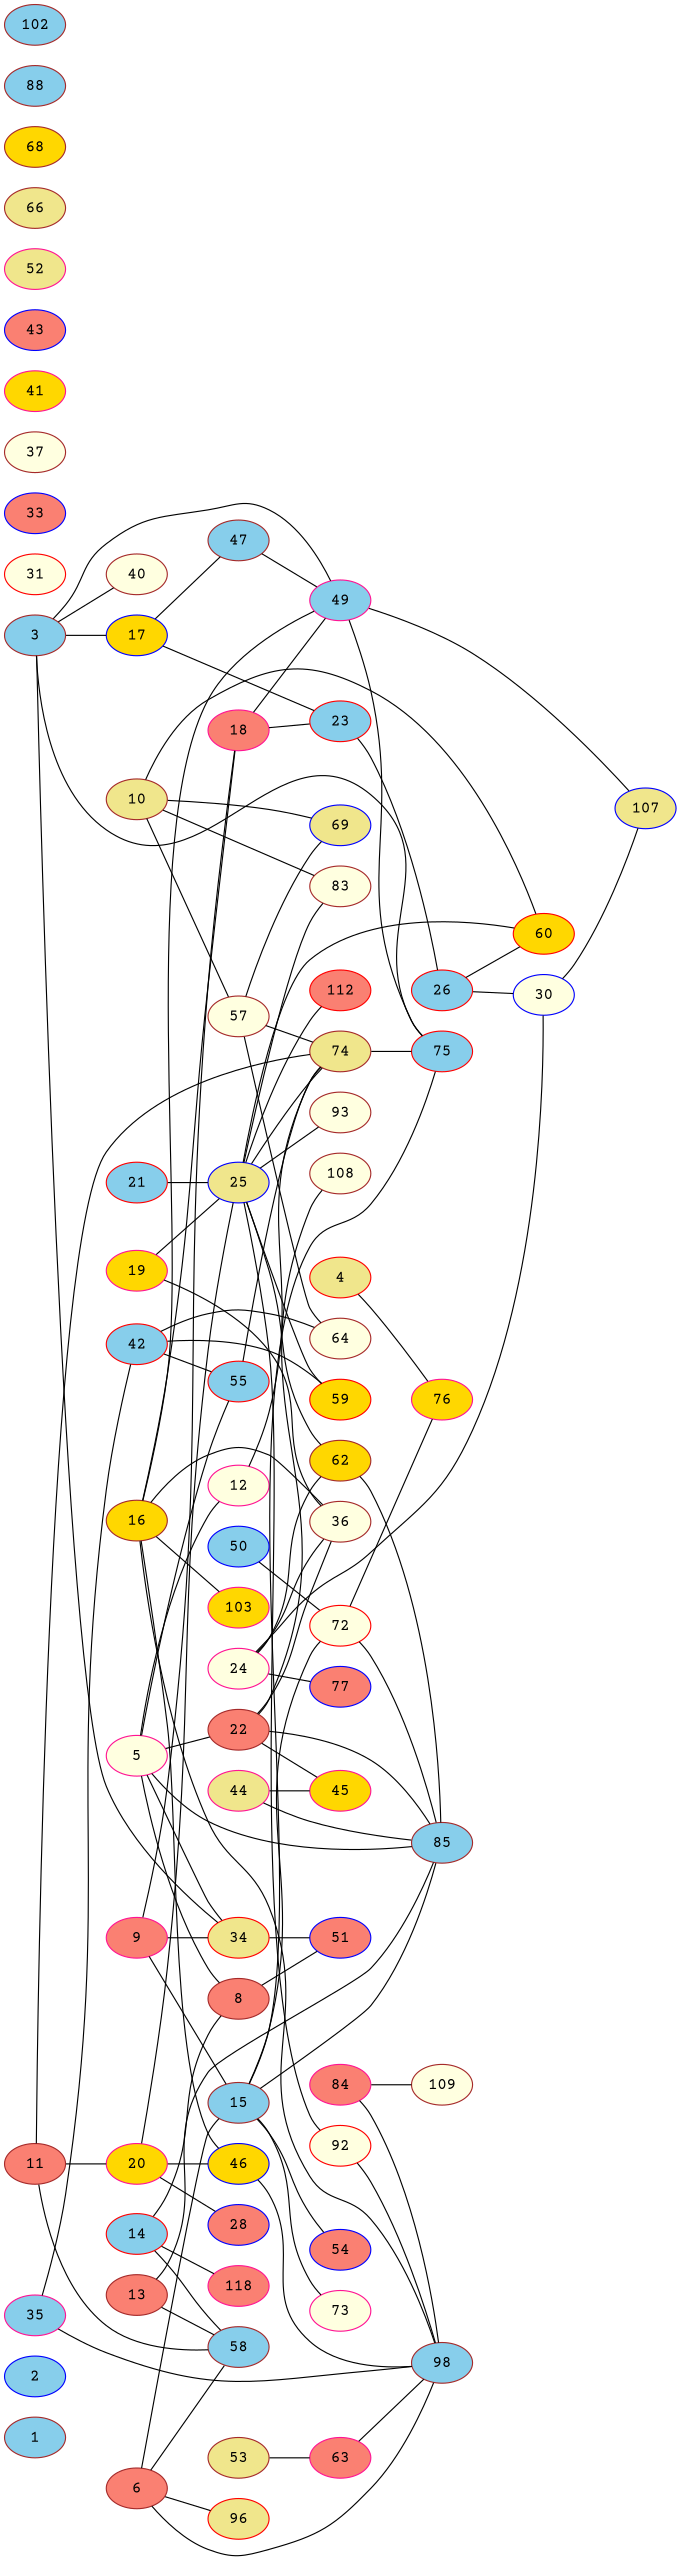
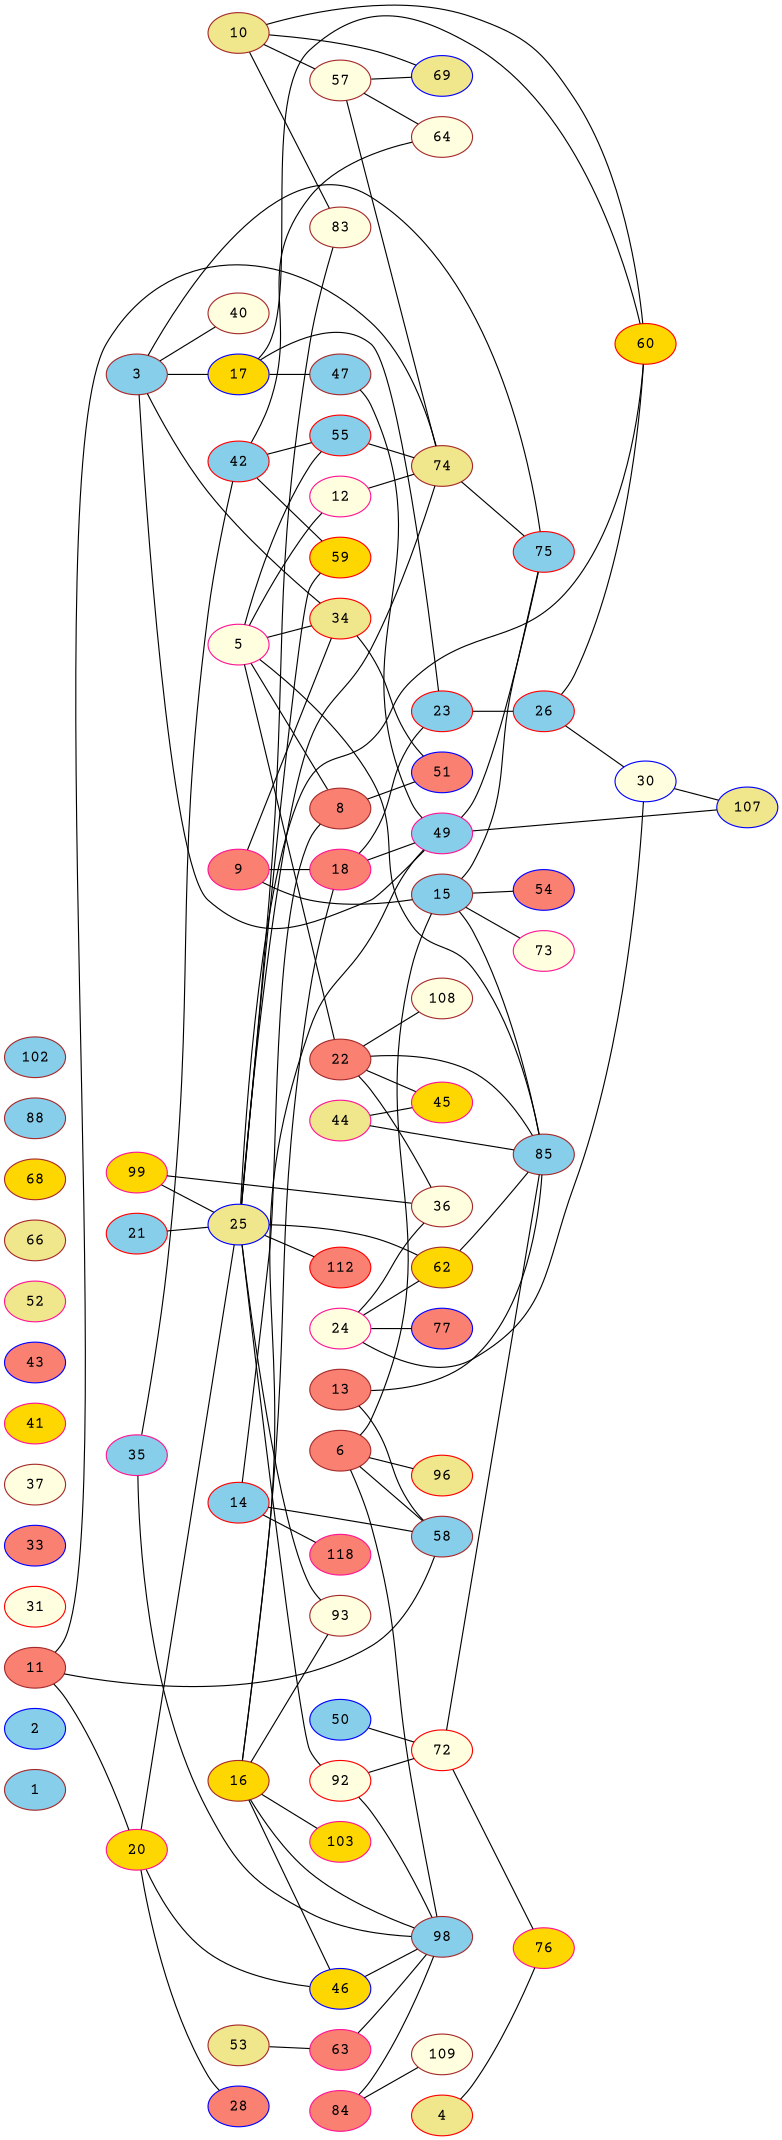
none -> (396, 17)
(137, 1271) -> (137, 1173)
(238, 1448) -> (289, 1698)
(280, 1861) -> (391, 1766)
